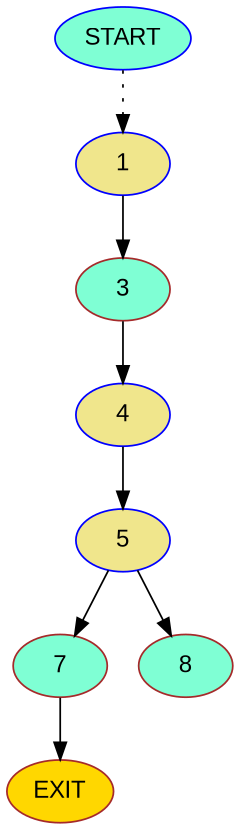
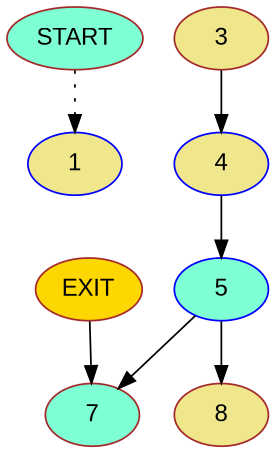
(123, 38) -> (75, 38)
(123, 218) -> none
(123, 289) -> (221, 38)
(123, 540) -> (221, 289)
(186, 666) -> (221, 415)
(60, 720) -> (90, 344)
